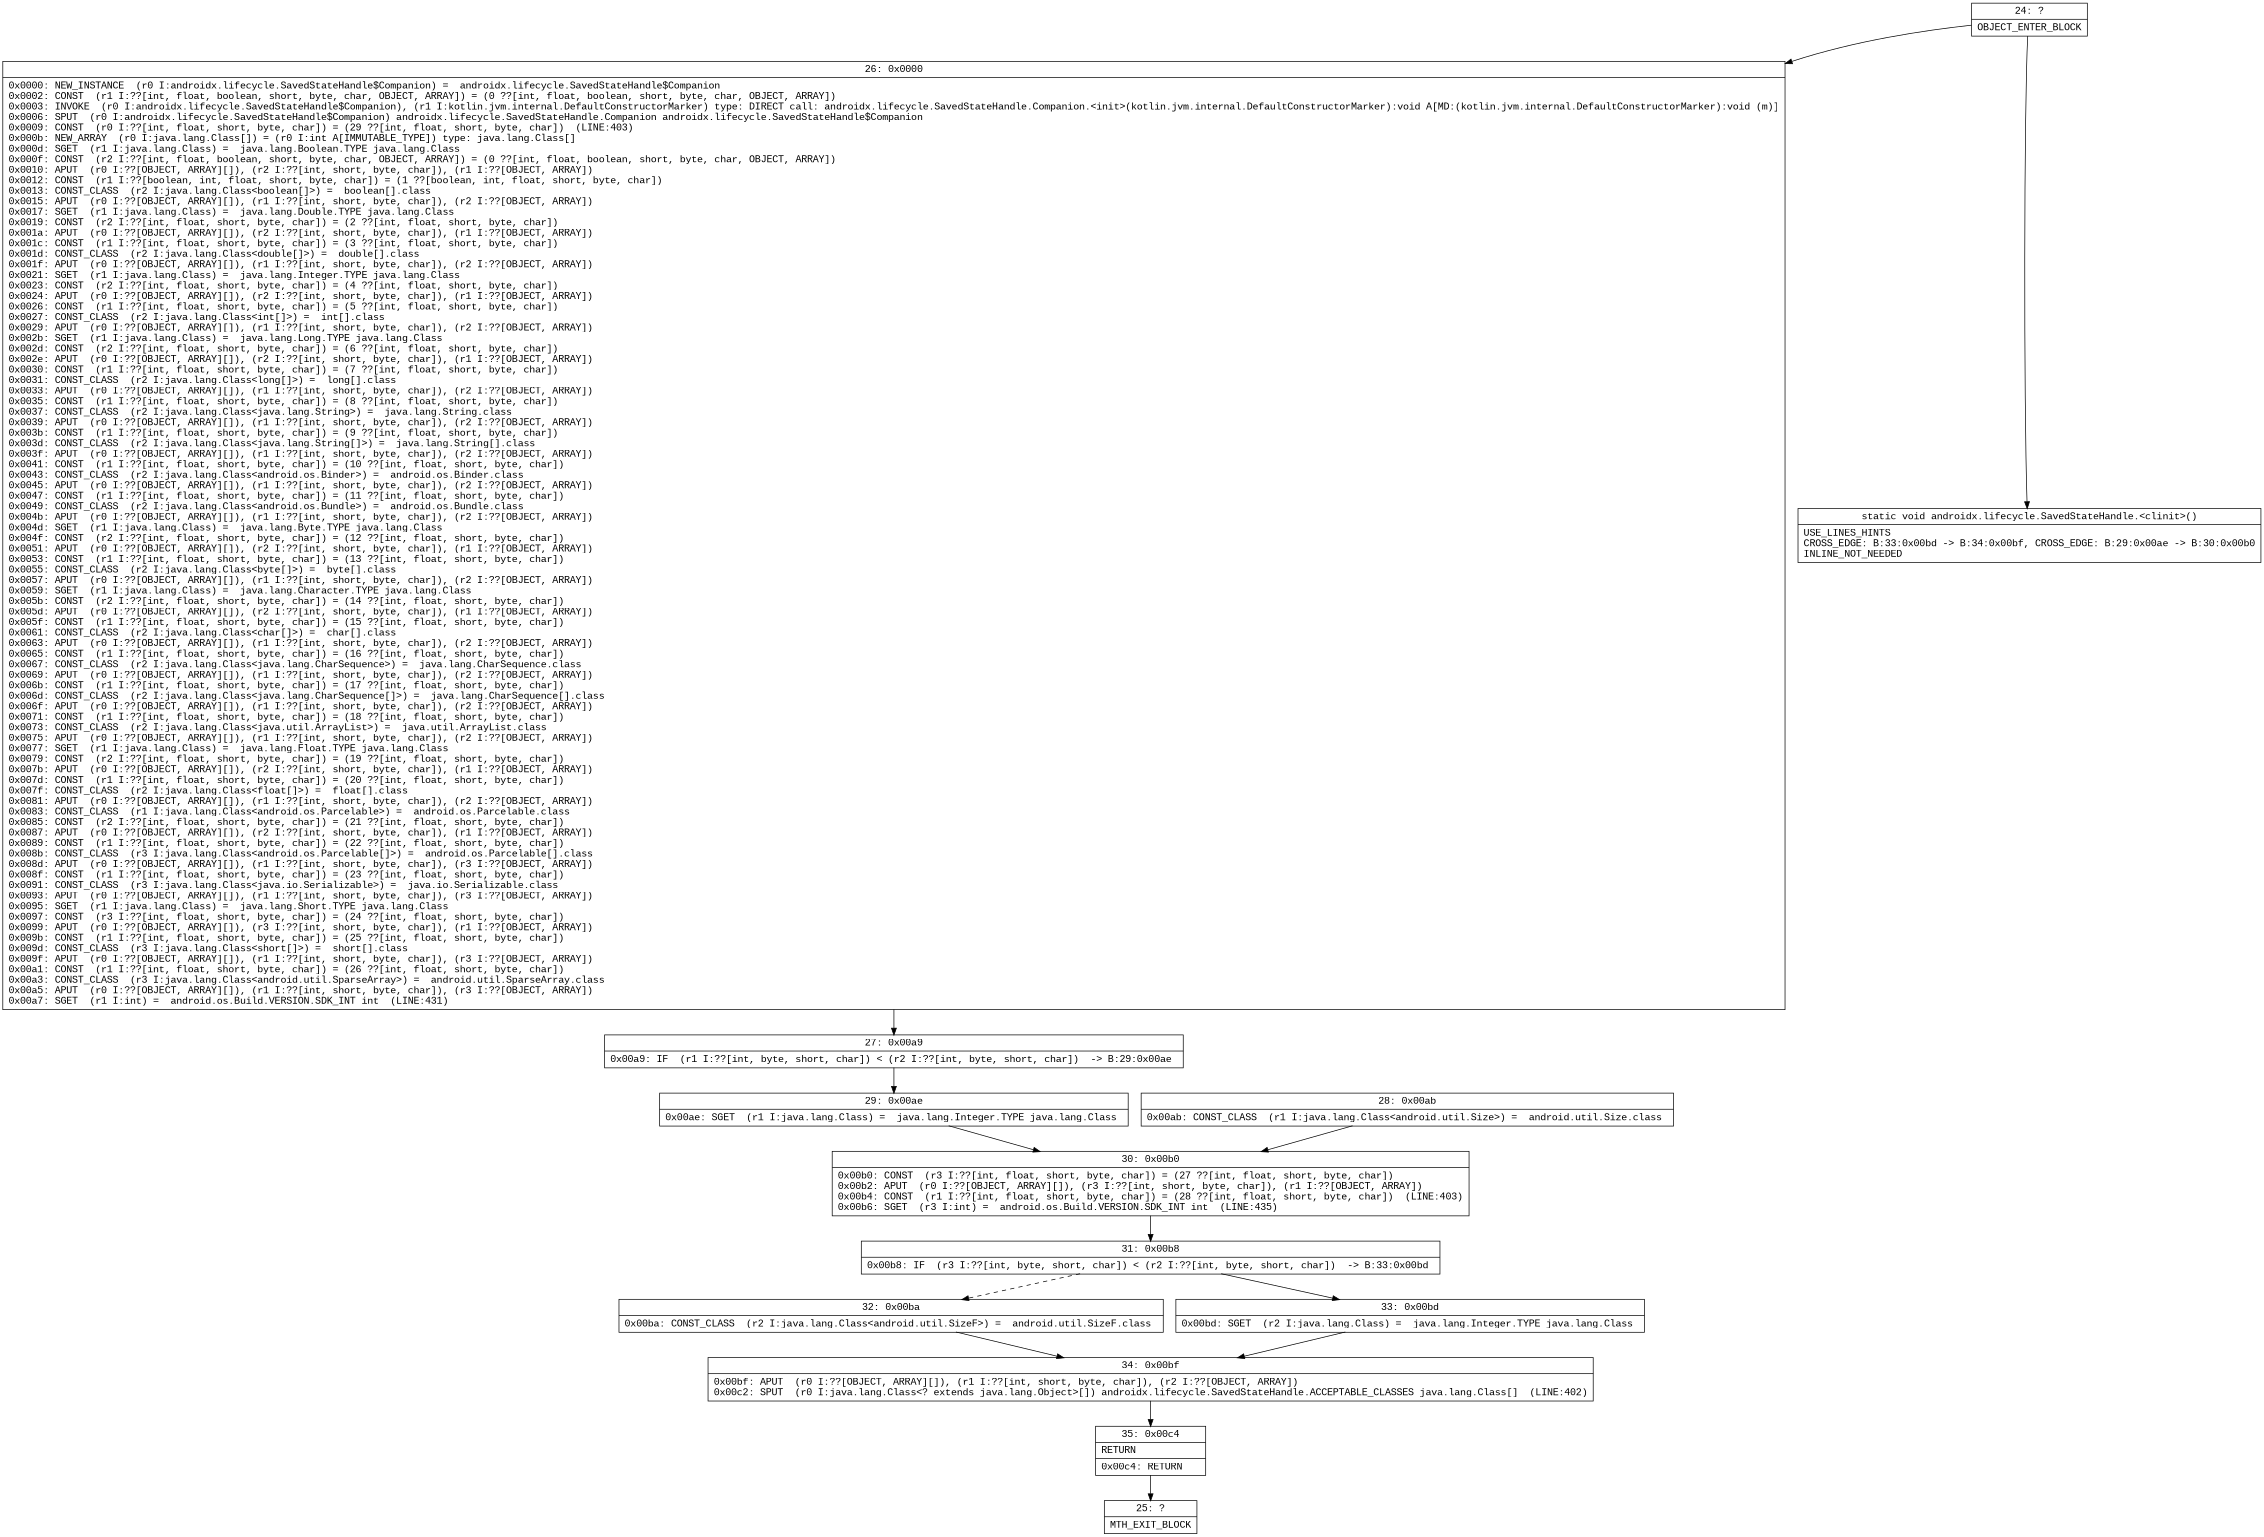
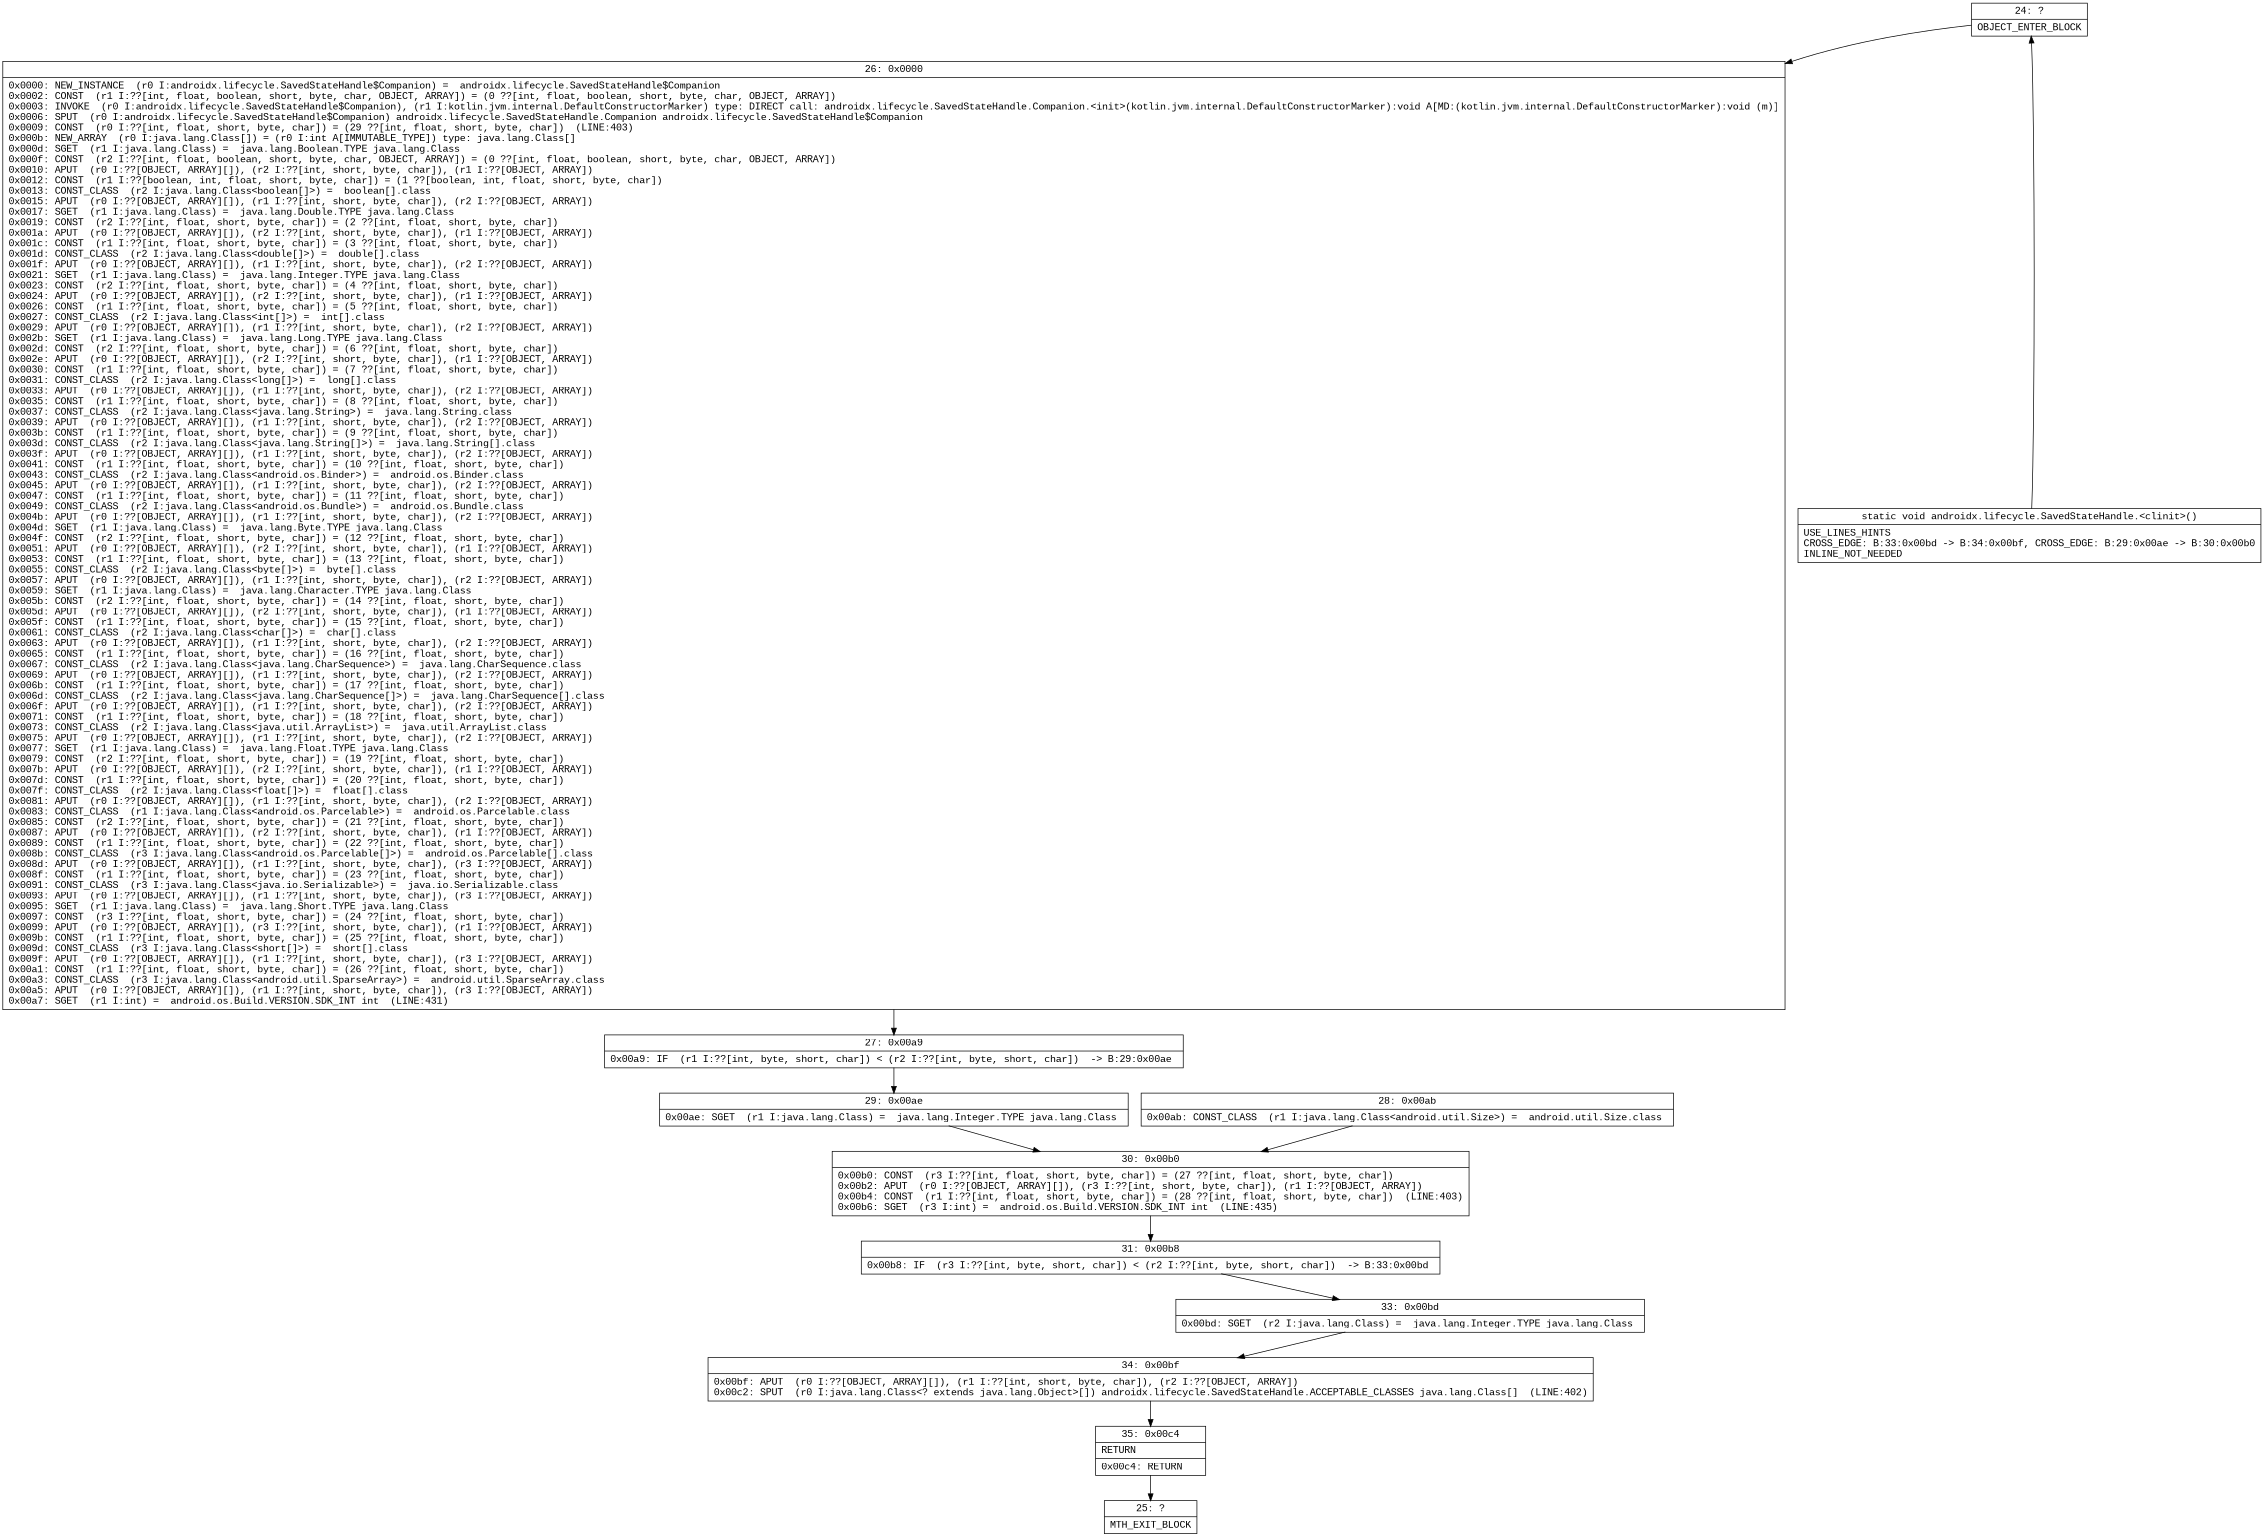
(2025, 269) -> (2034, 276)
(891, 1316) -> none
